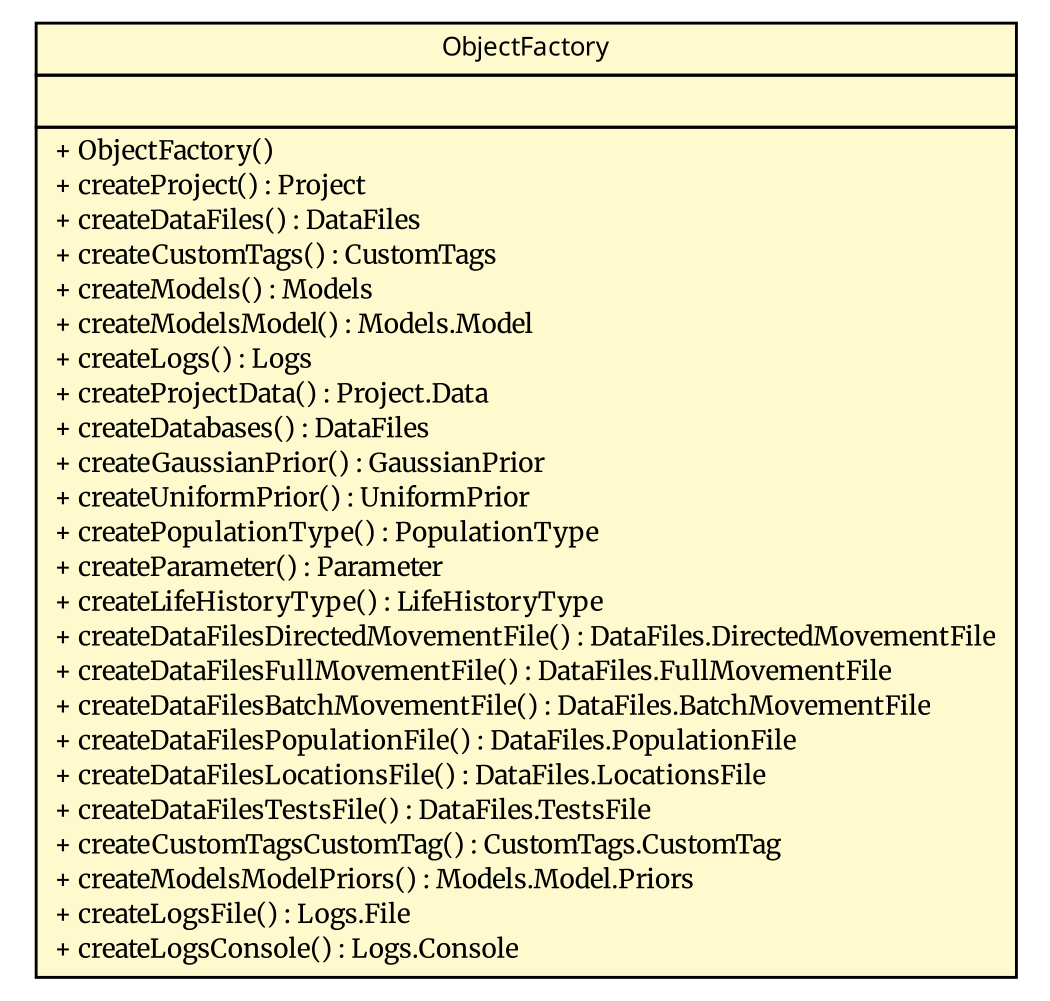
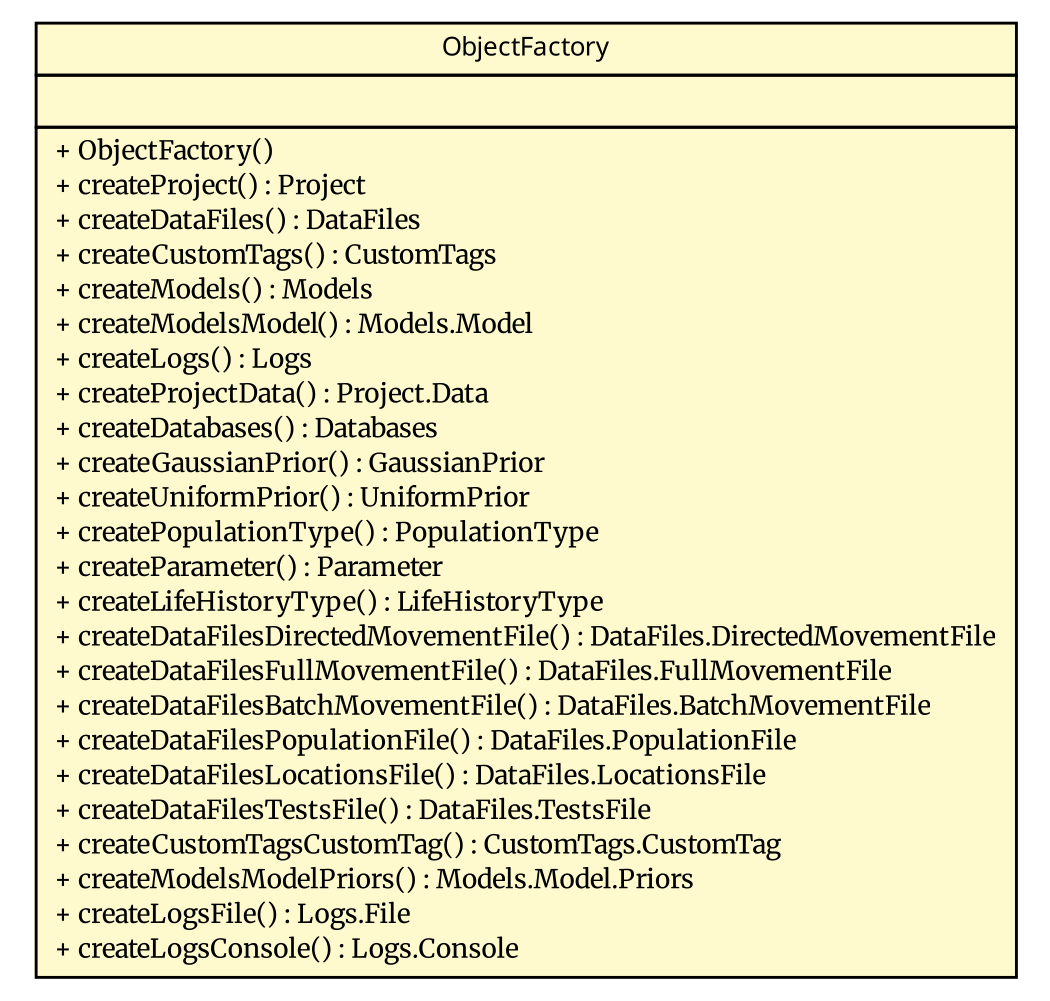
(243, 429) -> (247, 429)
